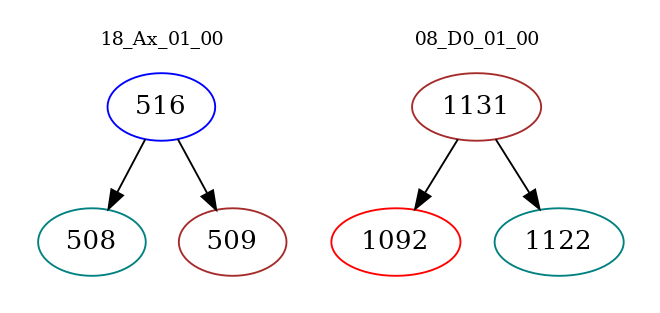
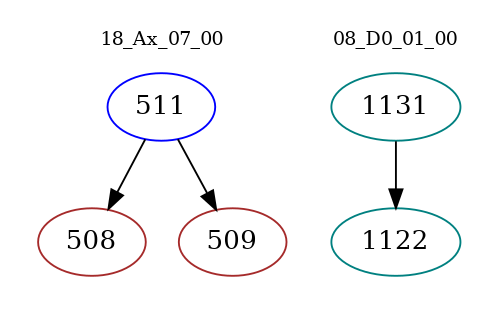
(162, 40) -> (162, 40)
(161, 107) -> (161, 107)
(477, 107) -> (396, 107)
(92, 242) -> (92, 242)
(396, 242) -> none
